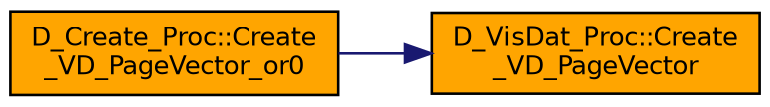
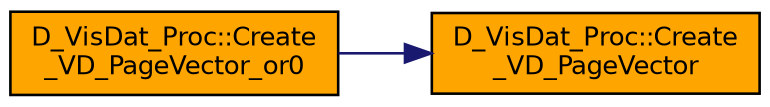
(174, 53) -> (174, 53)
